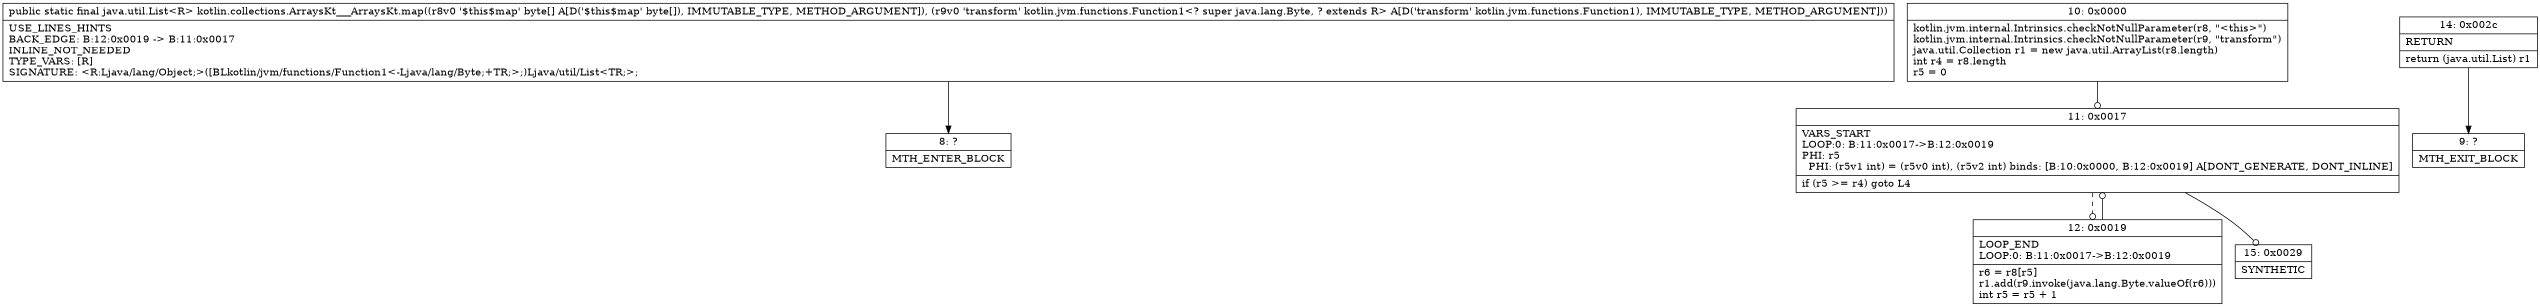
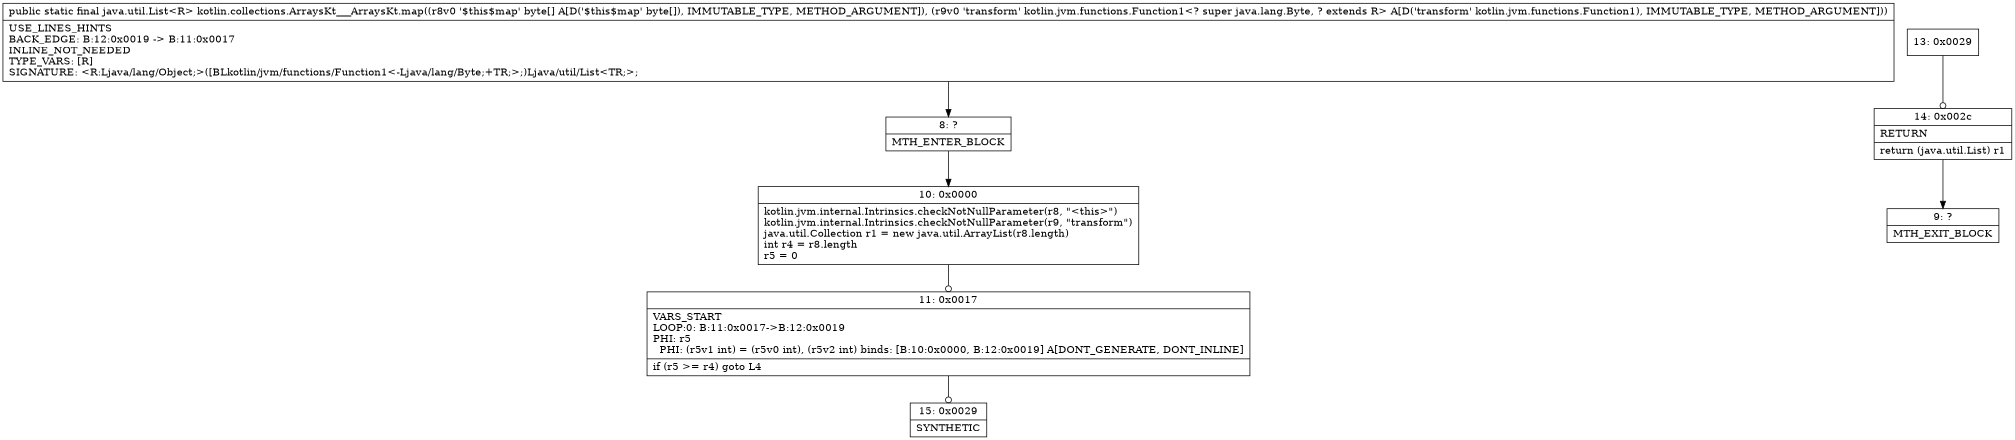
none -> (1943, 42)
none -> (948, 165)
(2098, 262) -> none
